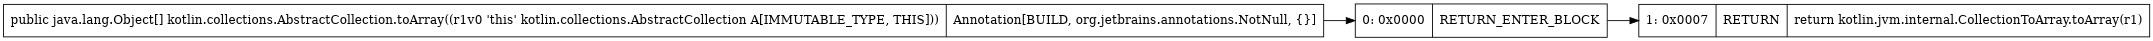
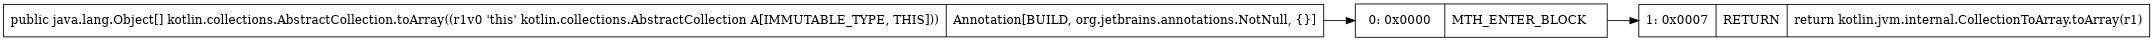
(1520, 20) -> (1519, 20)
